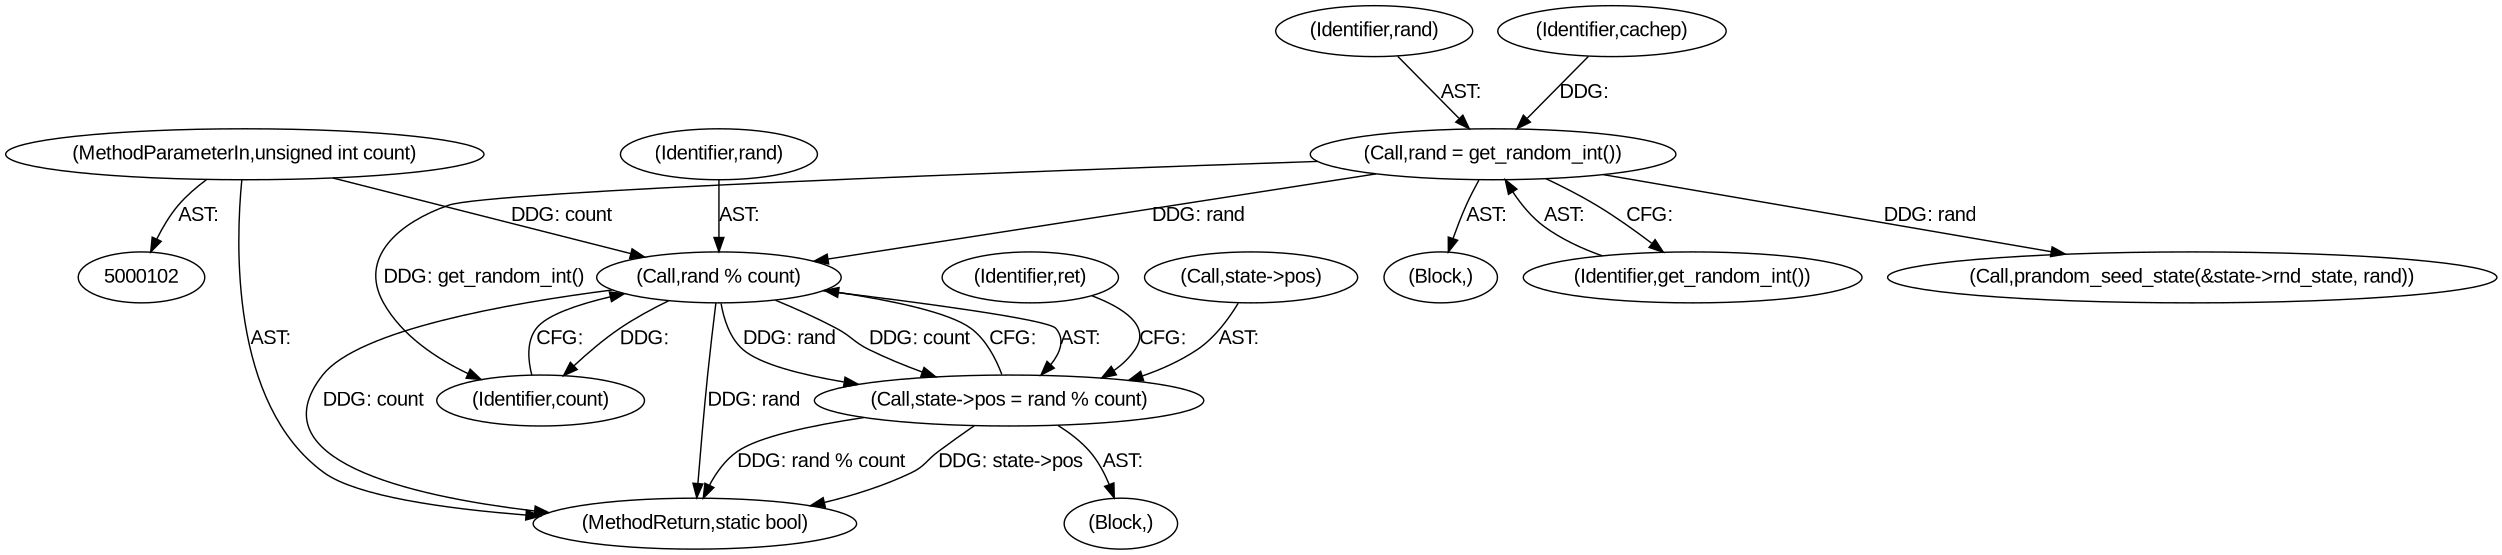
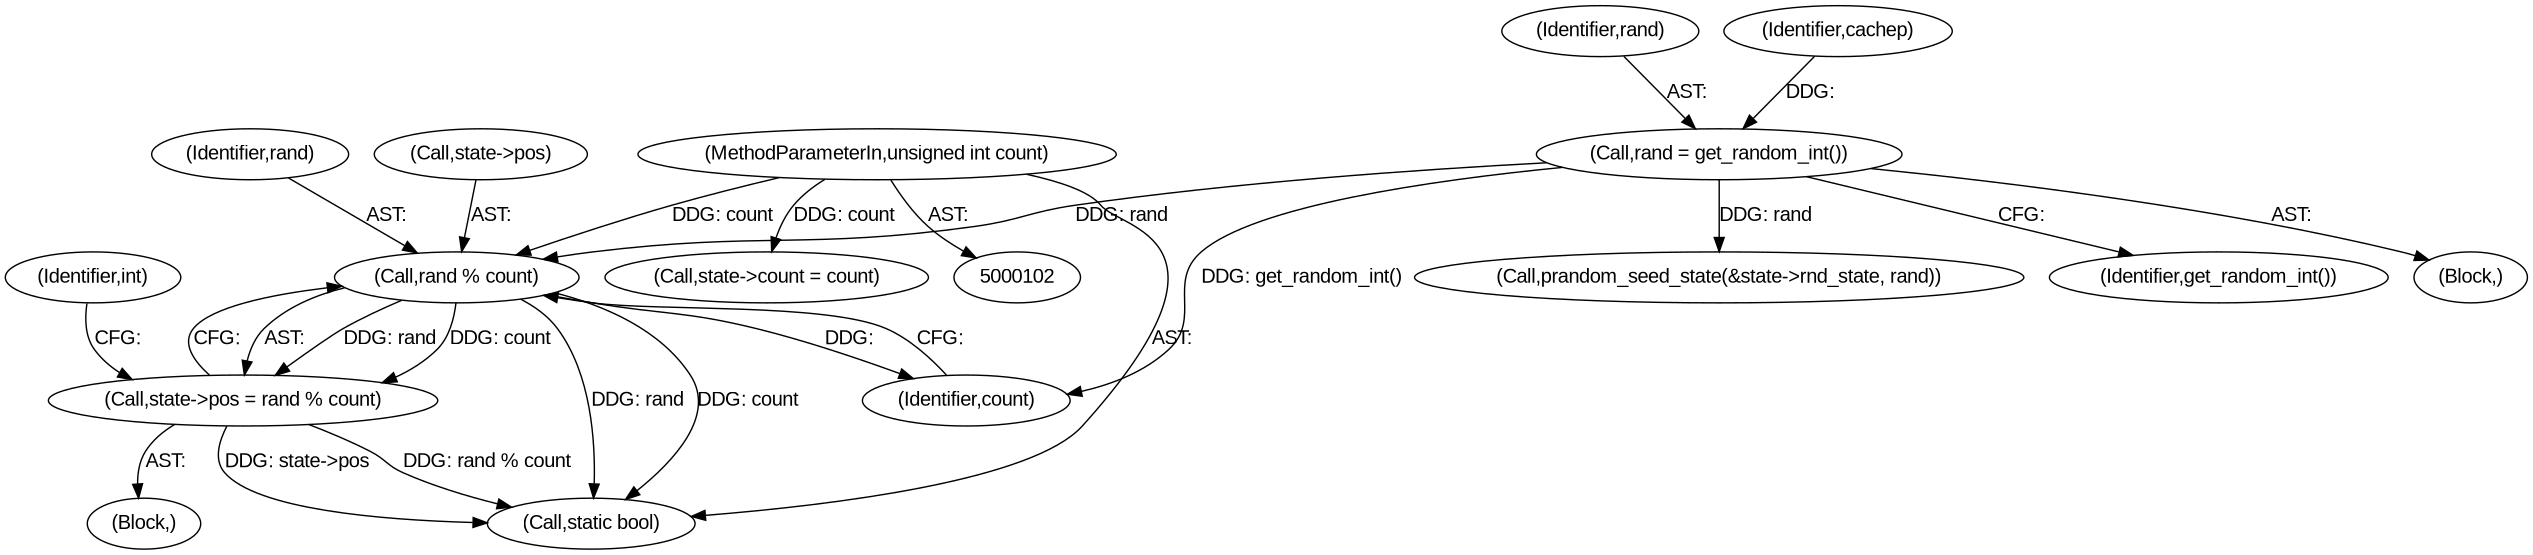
(1552, 232) -> none
none -> (767, 277)
(1030, 277) -> (93, 277)
(1198, 349) -> (470, 209)
(695, 524) -> (591, 524)
